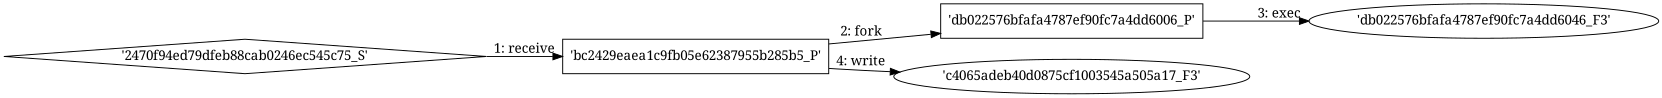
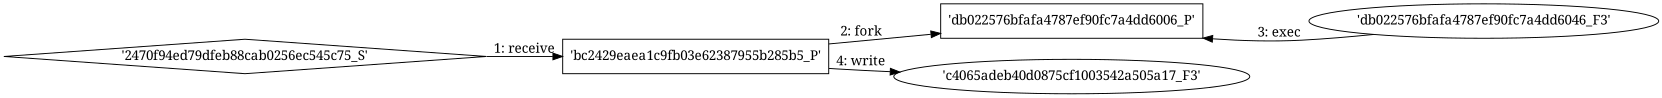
(1251, 21) -> (1293, 41)
(245, 56) -> (245, 56)
(696, 56) -> (696, 56)
(1072, 77) -> (1072, 77)
